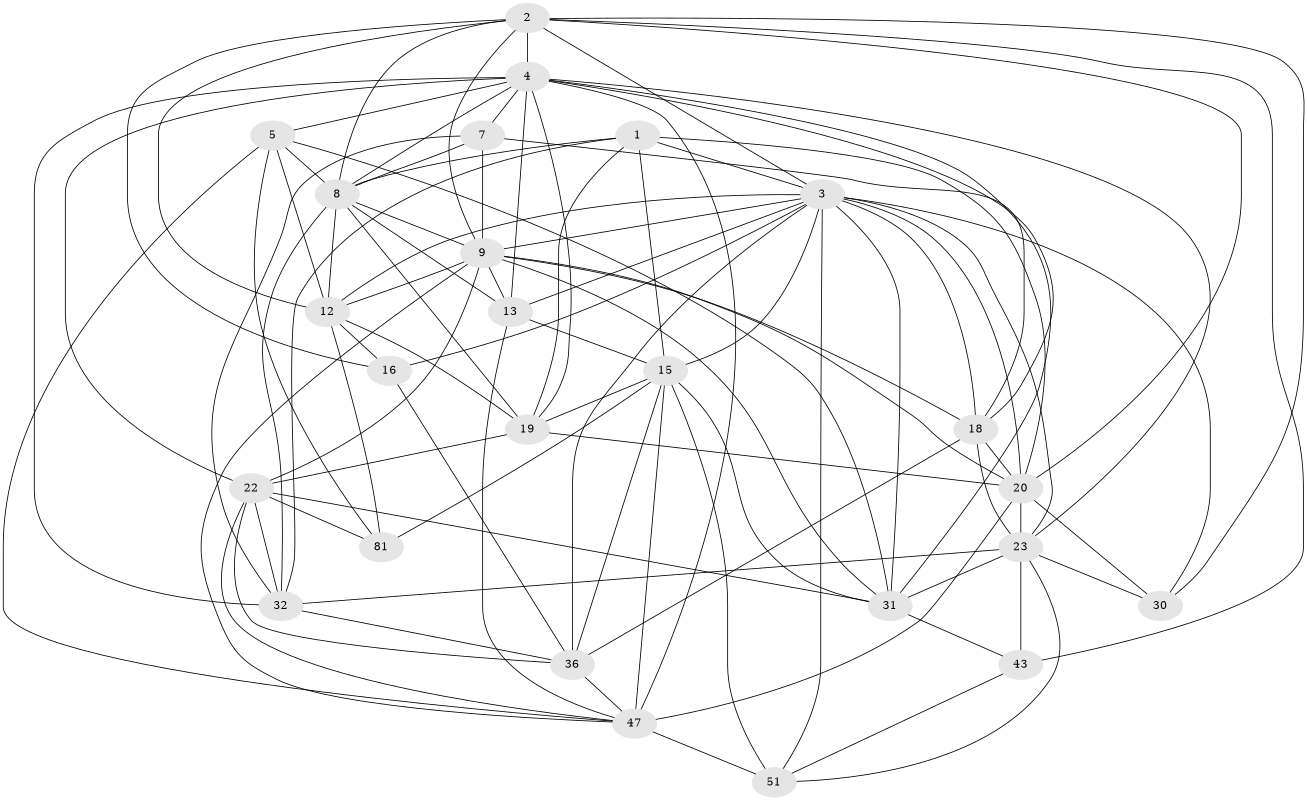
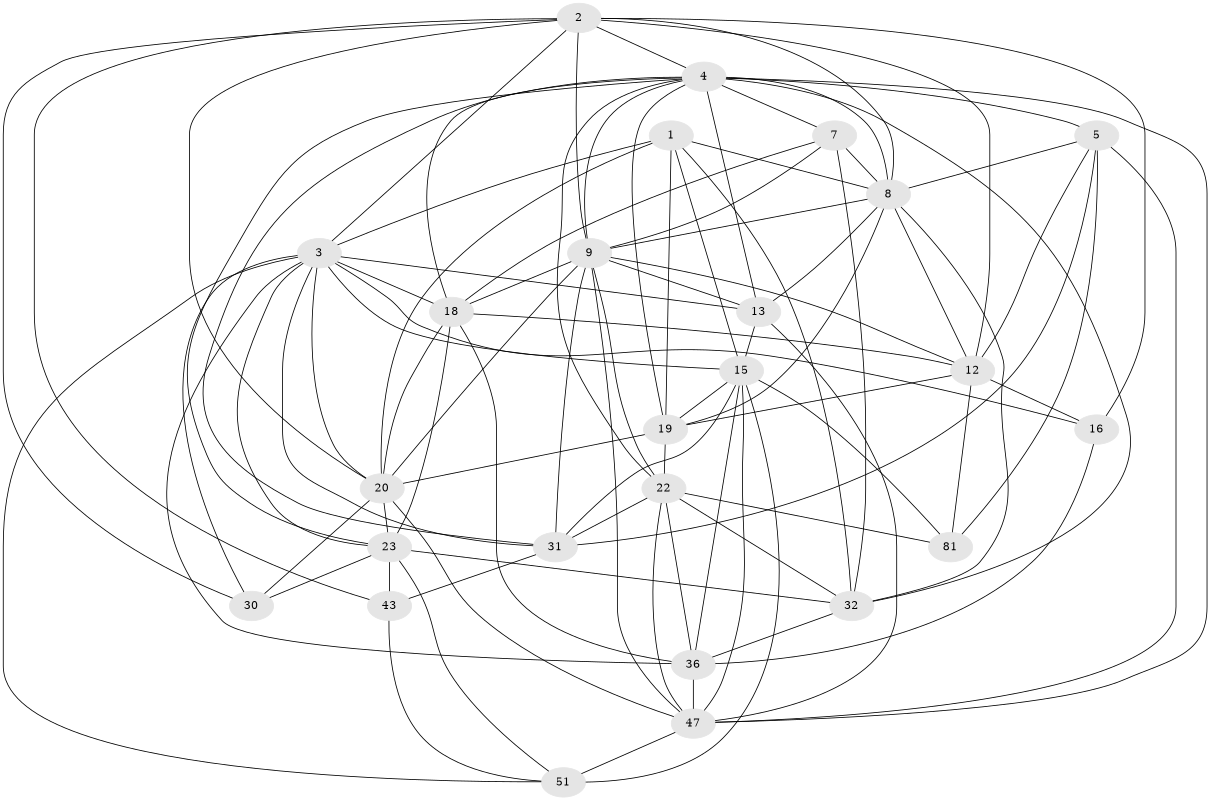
(550, 214) -> (714, 332)
(660, 223) -> (597, 135)
(946, 581) -> none
